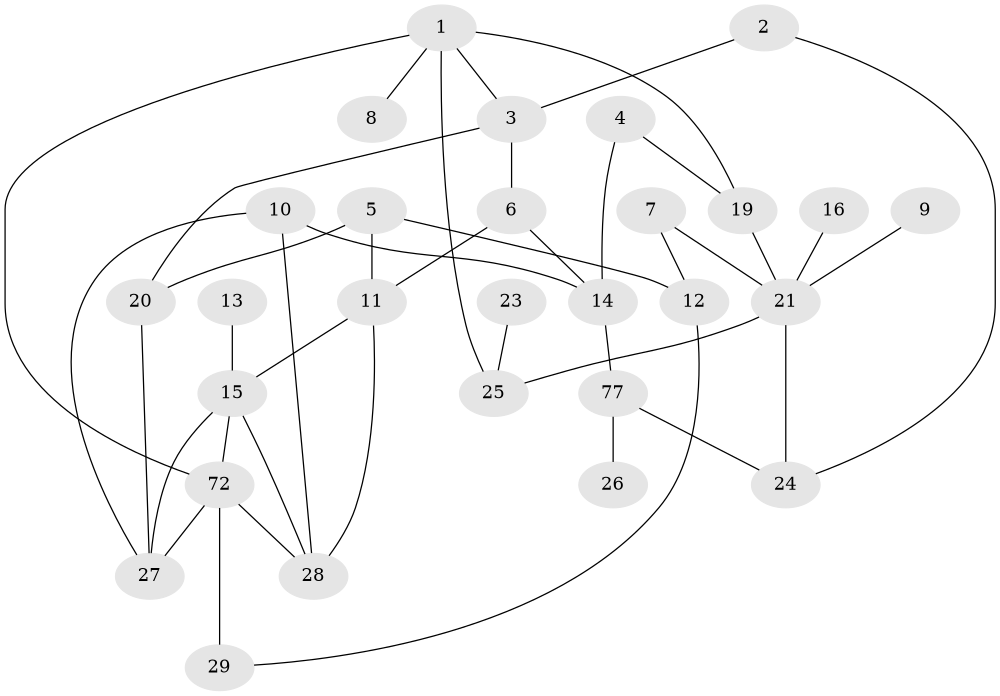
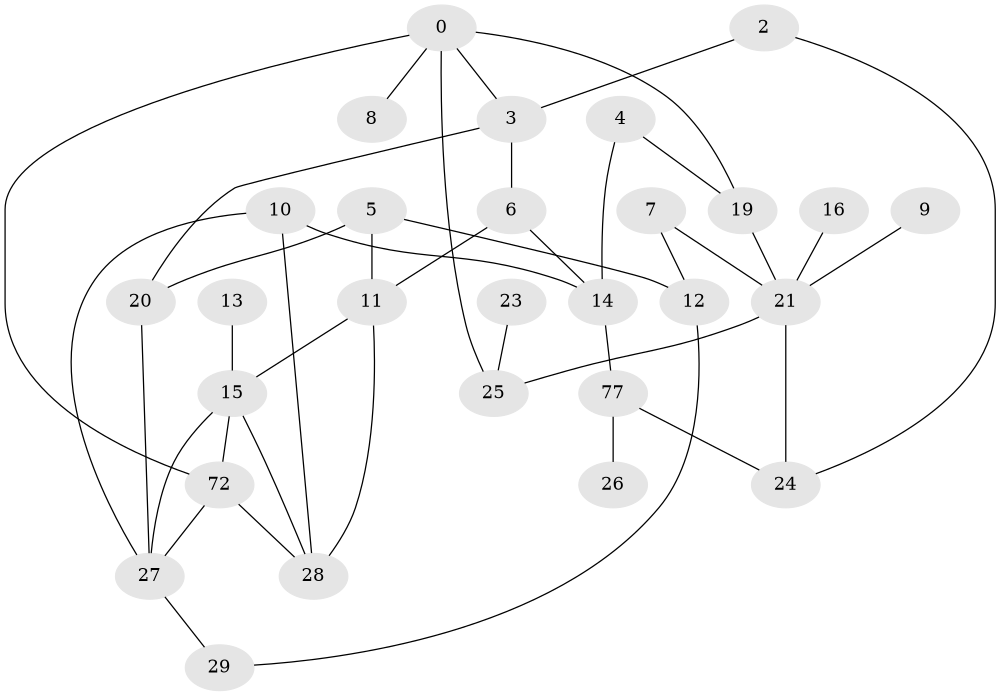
(442, 28) -> (442, 28)
(220, 576) -> (185, 622)
